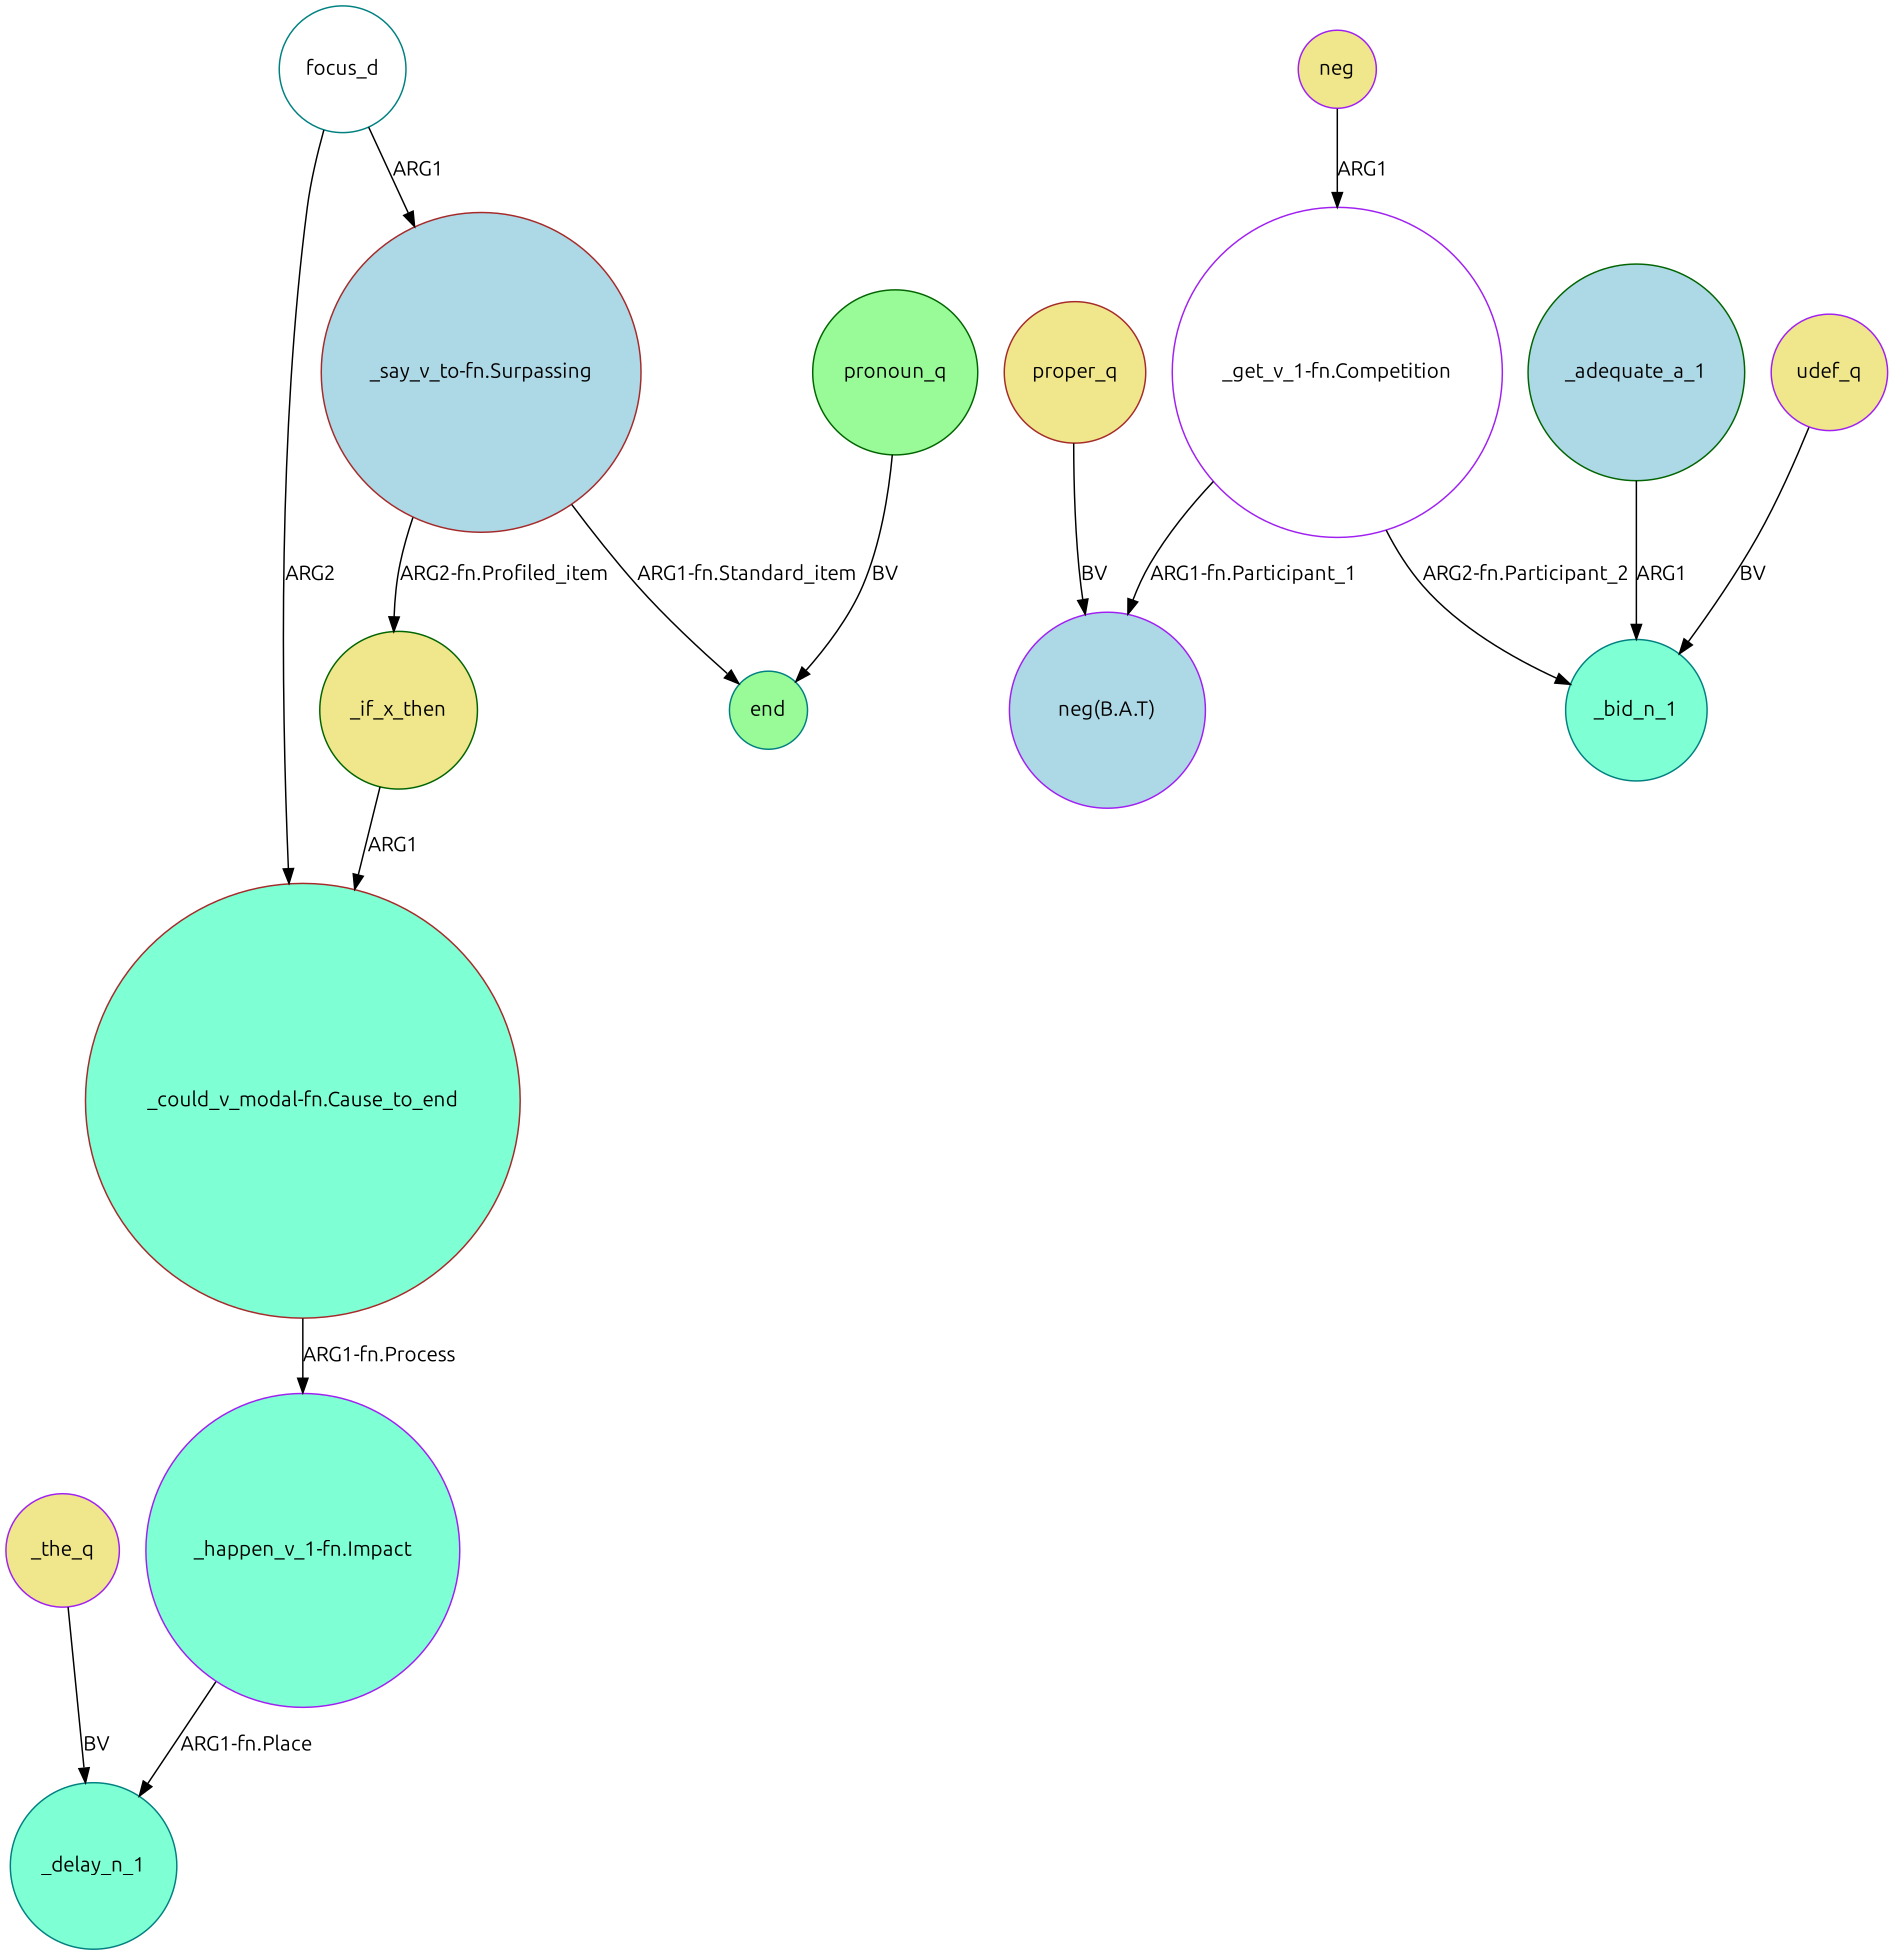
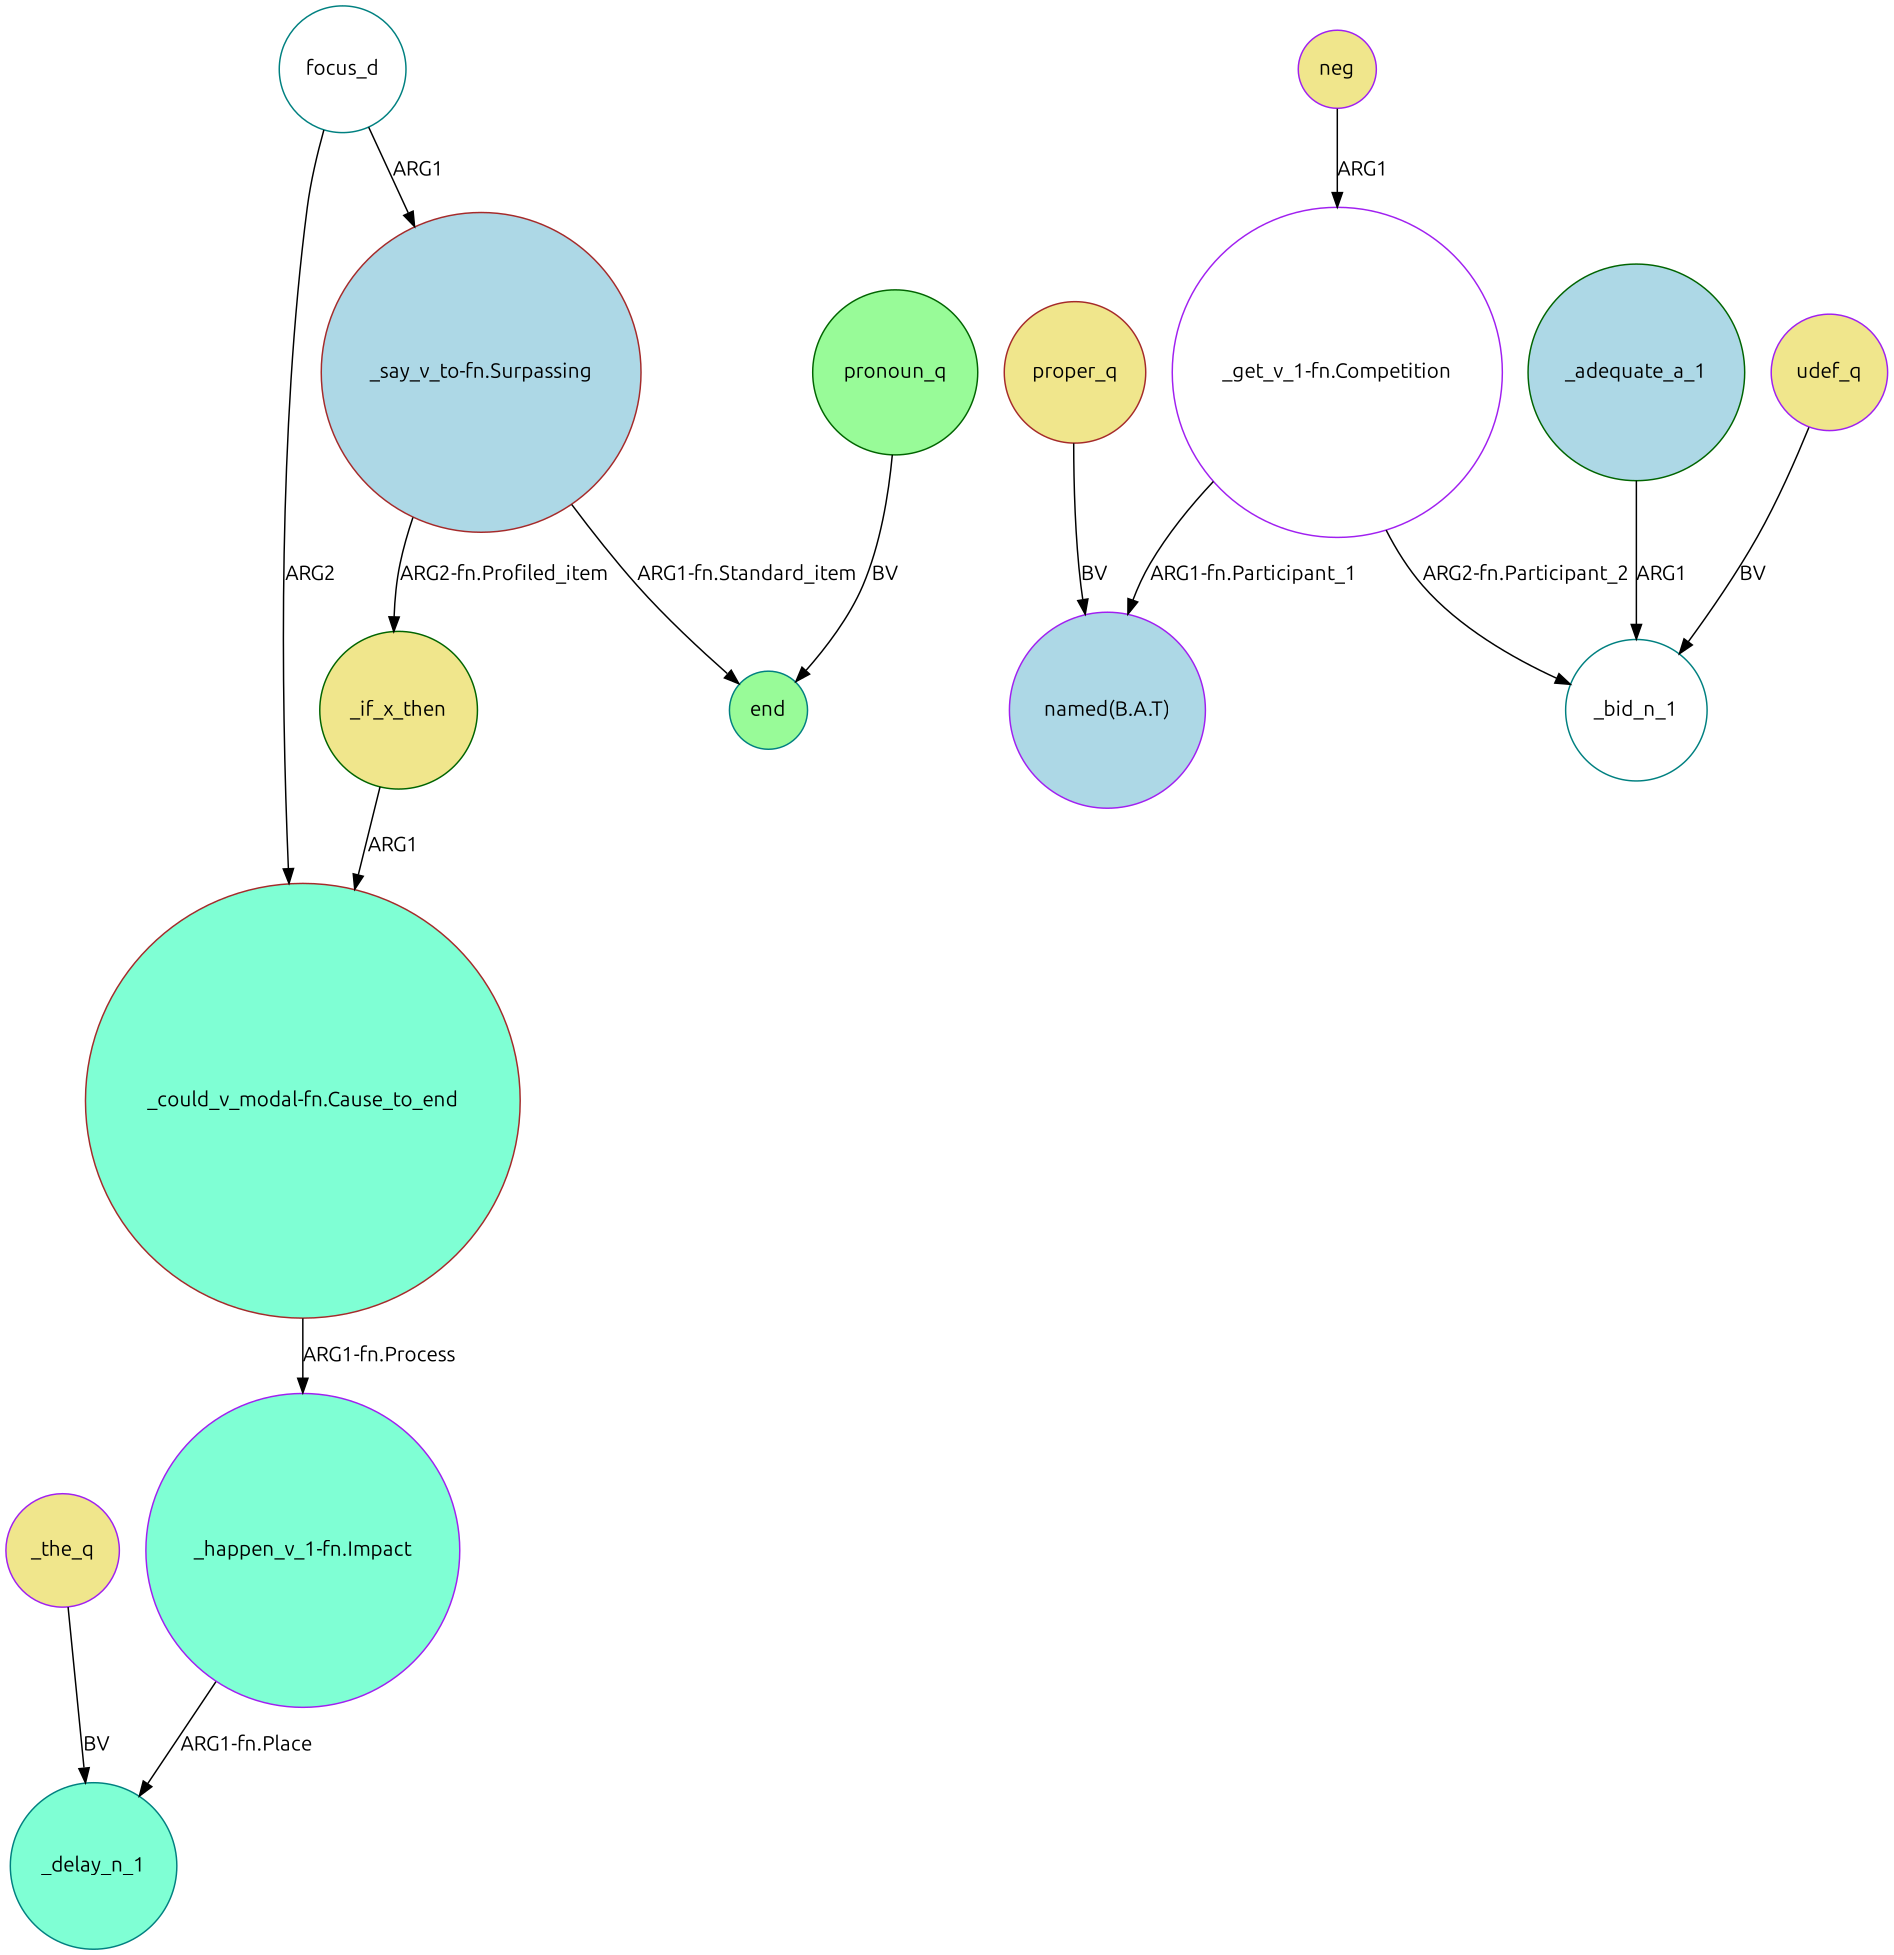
(1107, 710) -> (1107, 710)
(1636, 710) -> (1636, 710)
